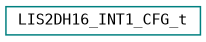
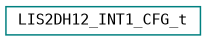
(103, 21) -> (103, 21)
